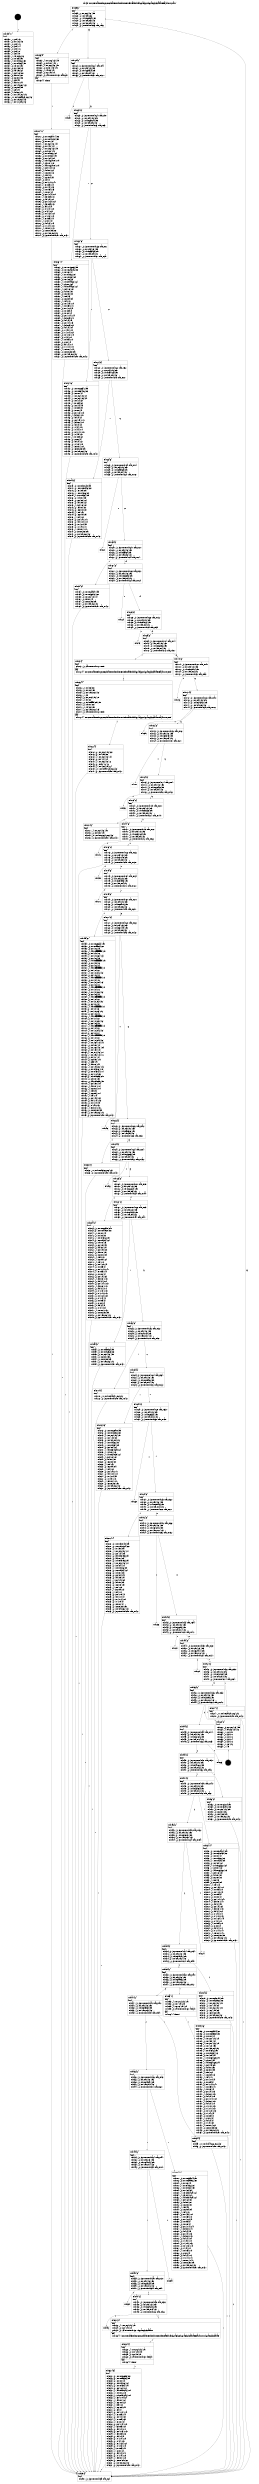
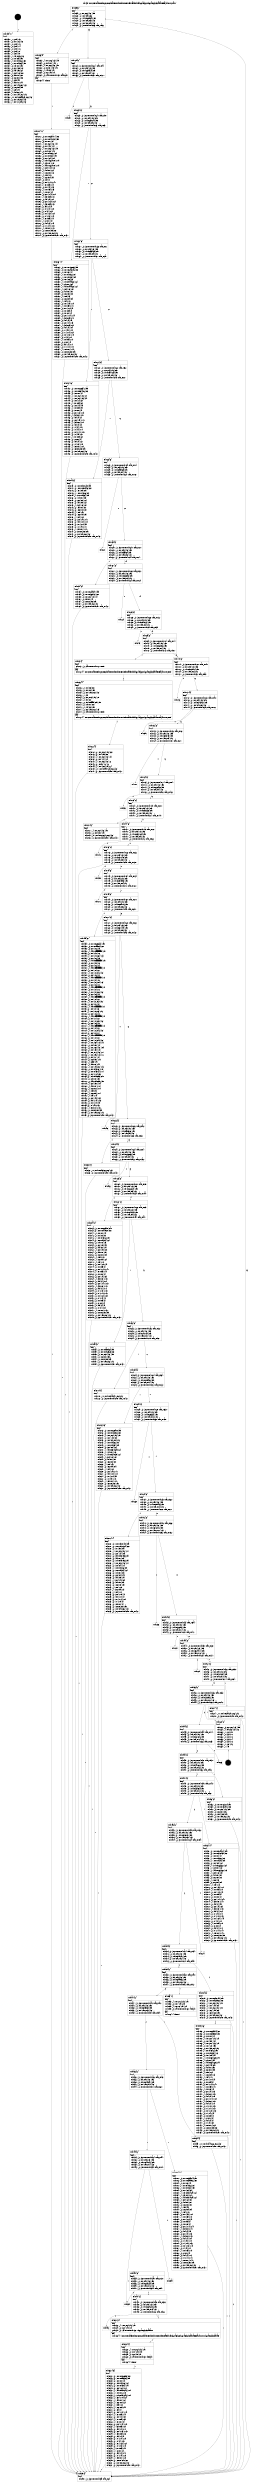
(190, 2027) -> (215, 2022)
(147, 2220) -> (132, 2235)
